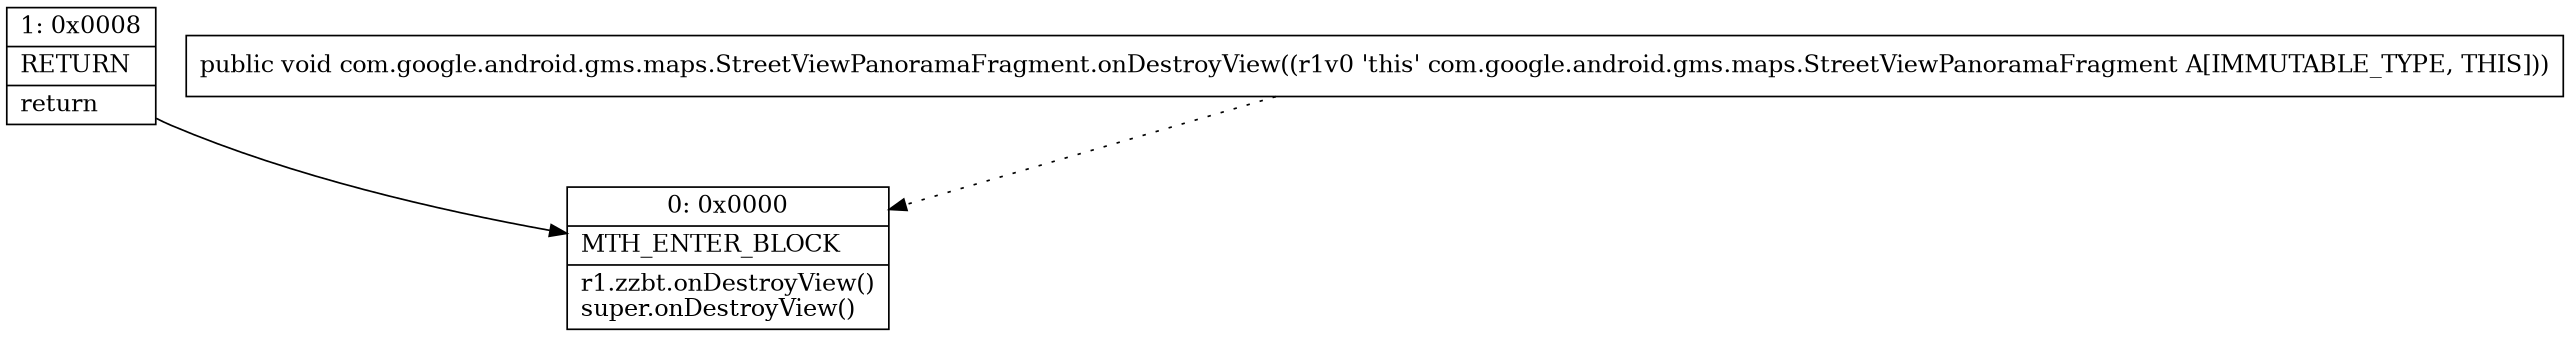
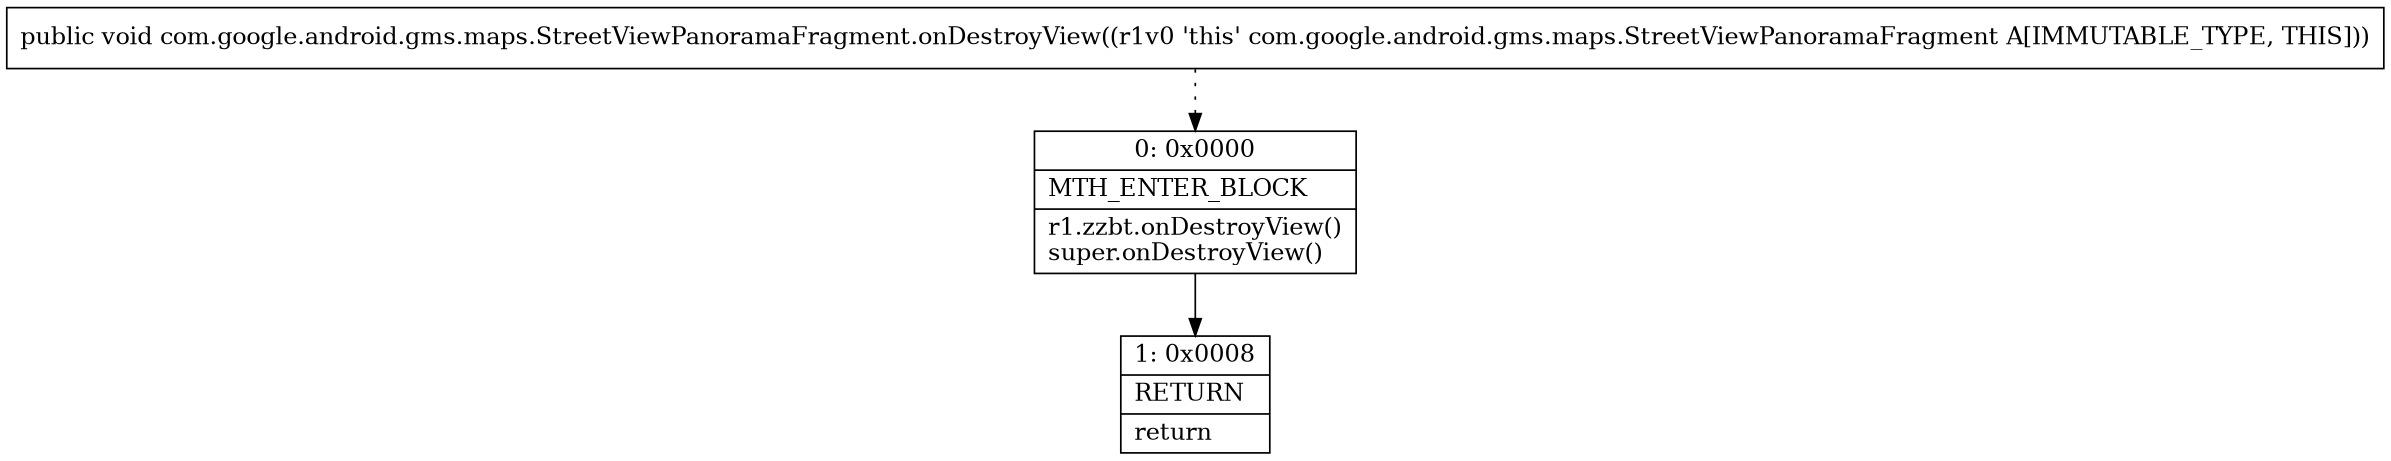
(350, 186) -> (1195, 296)
